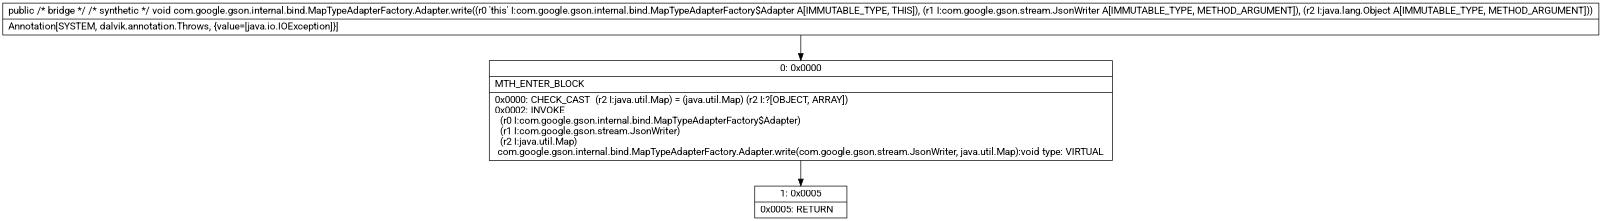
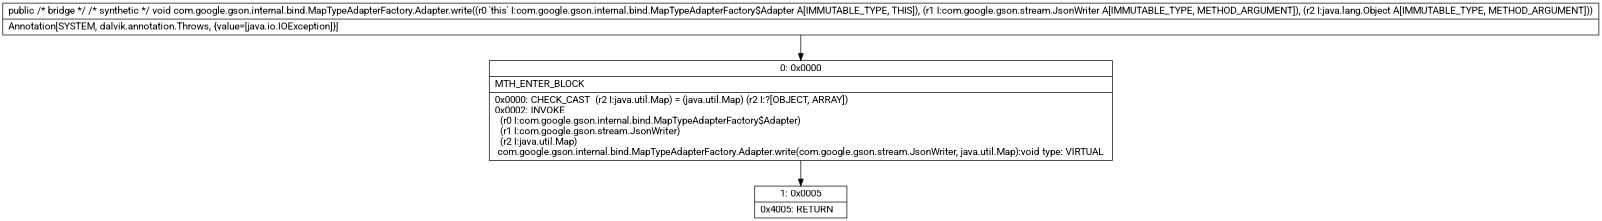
(801, 210) -> (801, 210)
